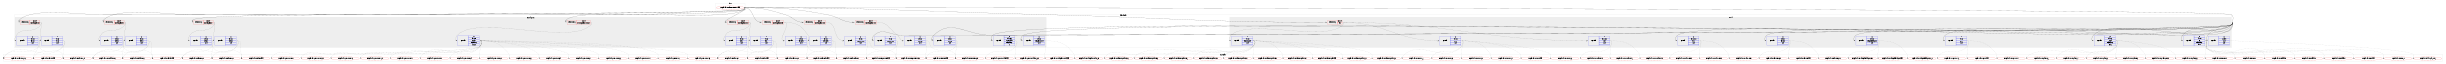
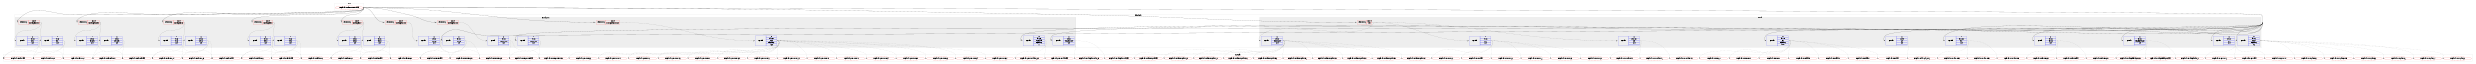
(107, 59) -> (316, 59)
none -> (464, 59)
(1922, 59) -> (2190, 59)
